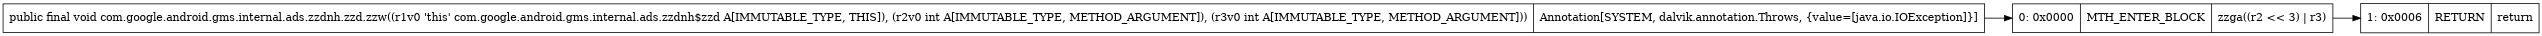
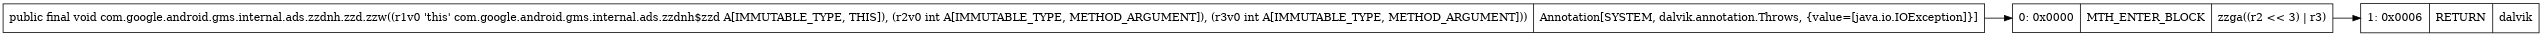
(2515, 18) -> (2516, 18)
